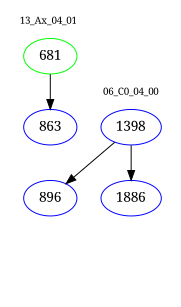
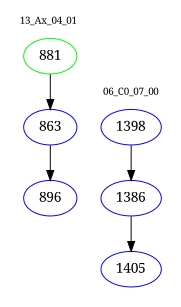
(50, 56) -> (50, 56)
(131, 92) -> (131, 92)
(99, 155) -> (50, 158)
(131, 198) -> (131, 198)
none -> (131, 269)
